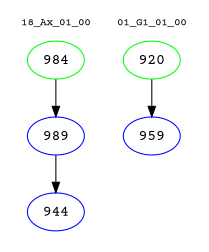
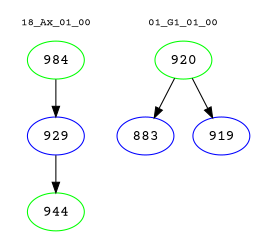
(56, 136) -> (56, 136)
none -> (145, 136)
(152, 136) -> (221, 136)
(56, 212) -> (56, 212)
